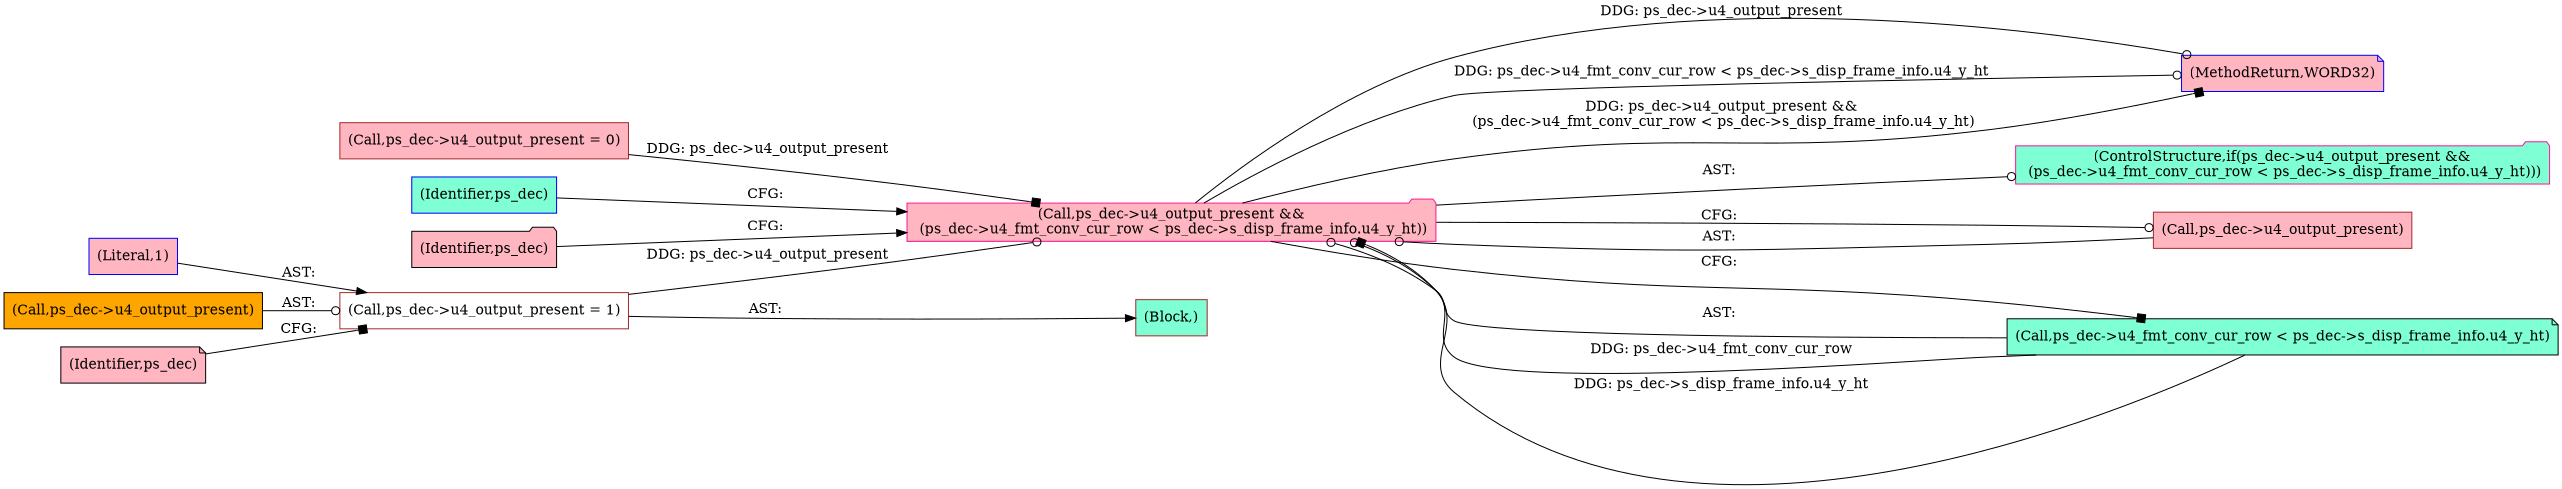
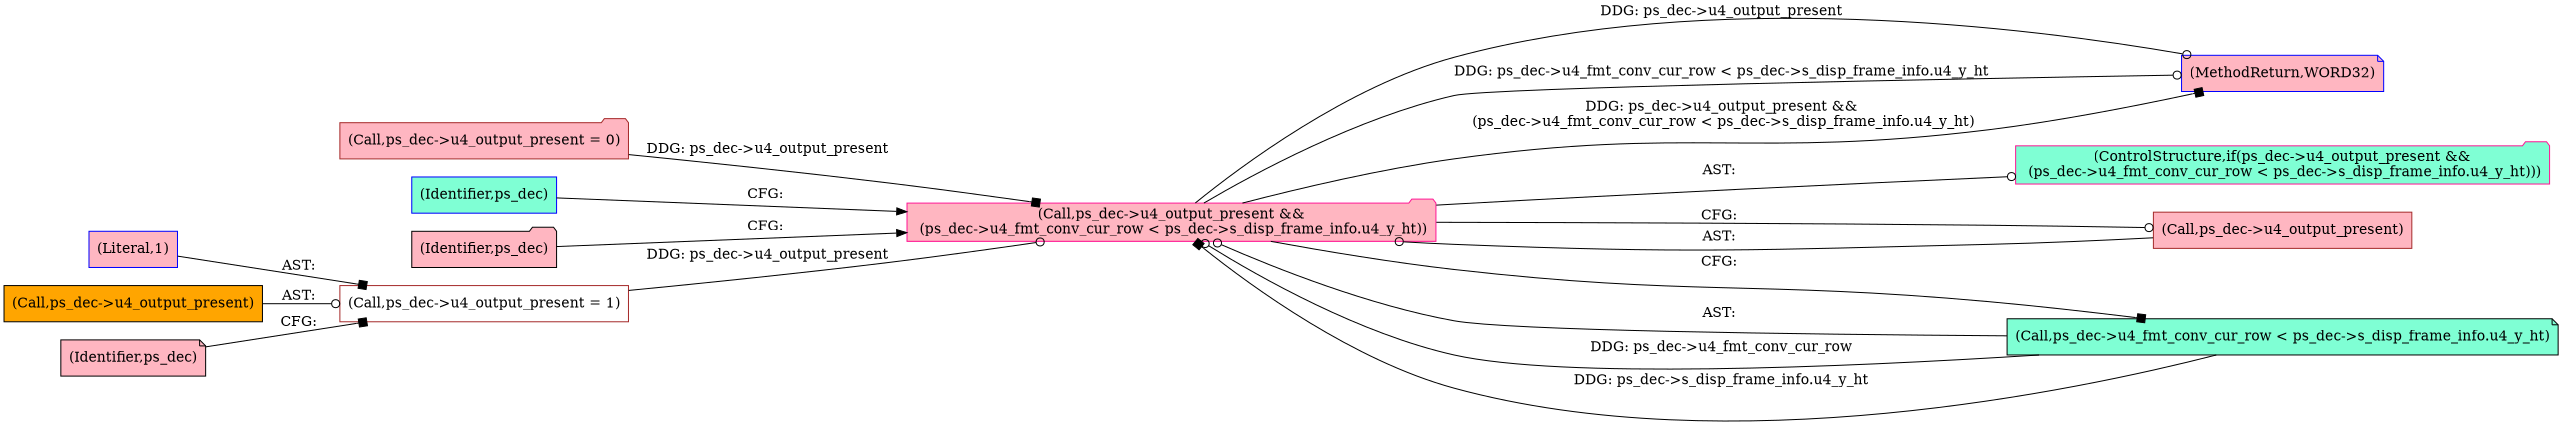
(484, 141) -> (484, 141)
(267, 277) -> (267, 270)
(1171, 318) -> none
